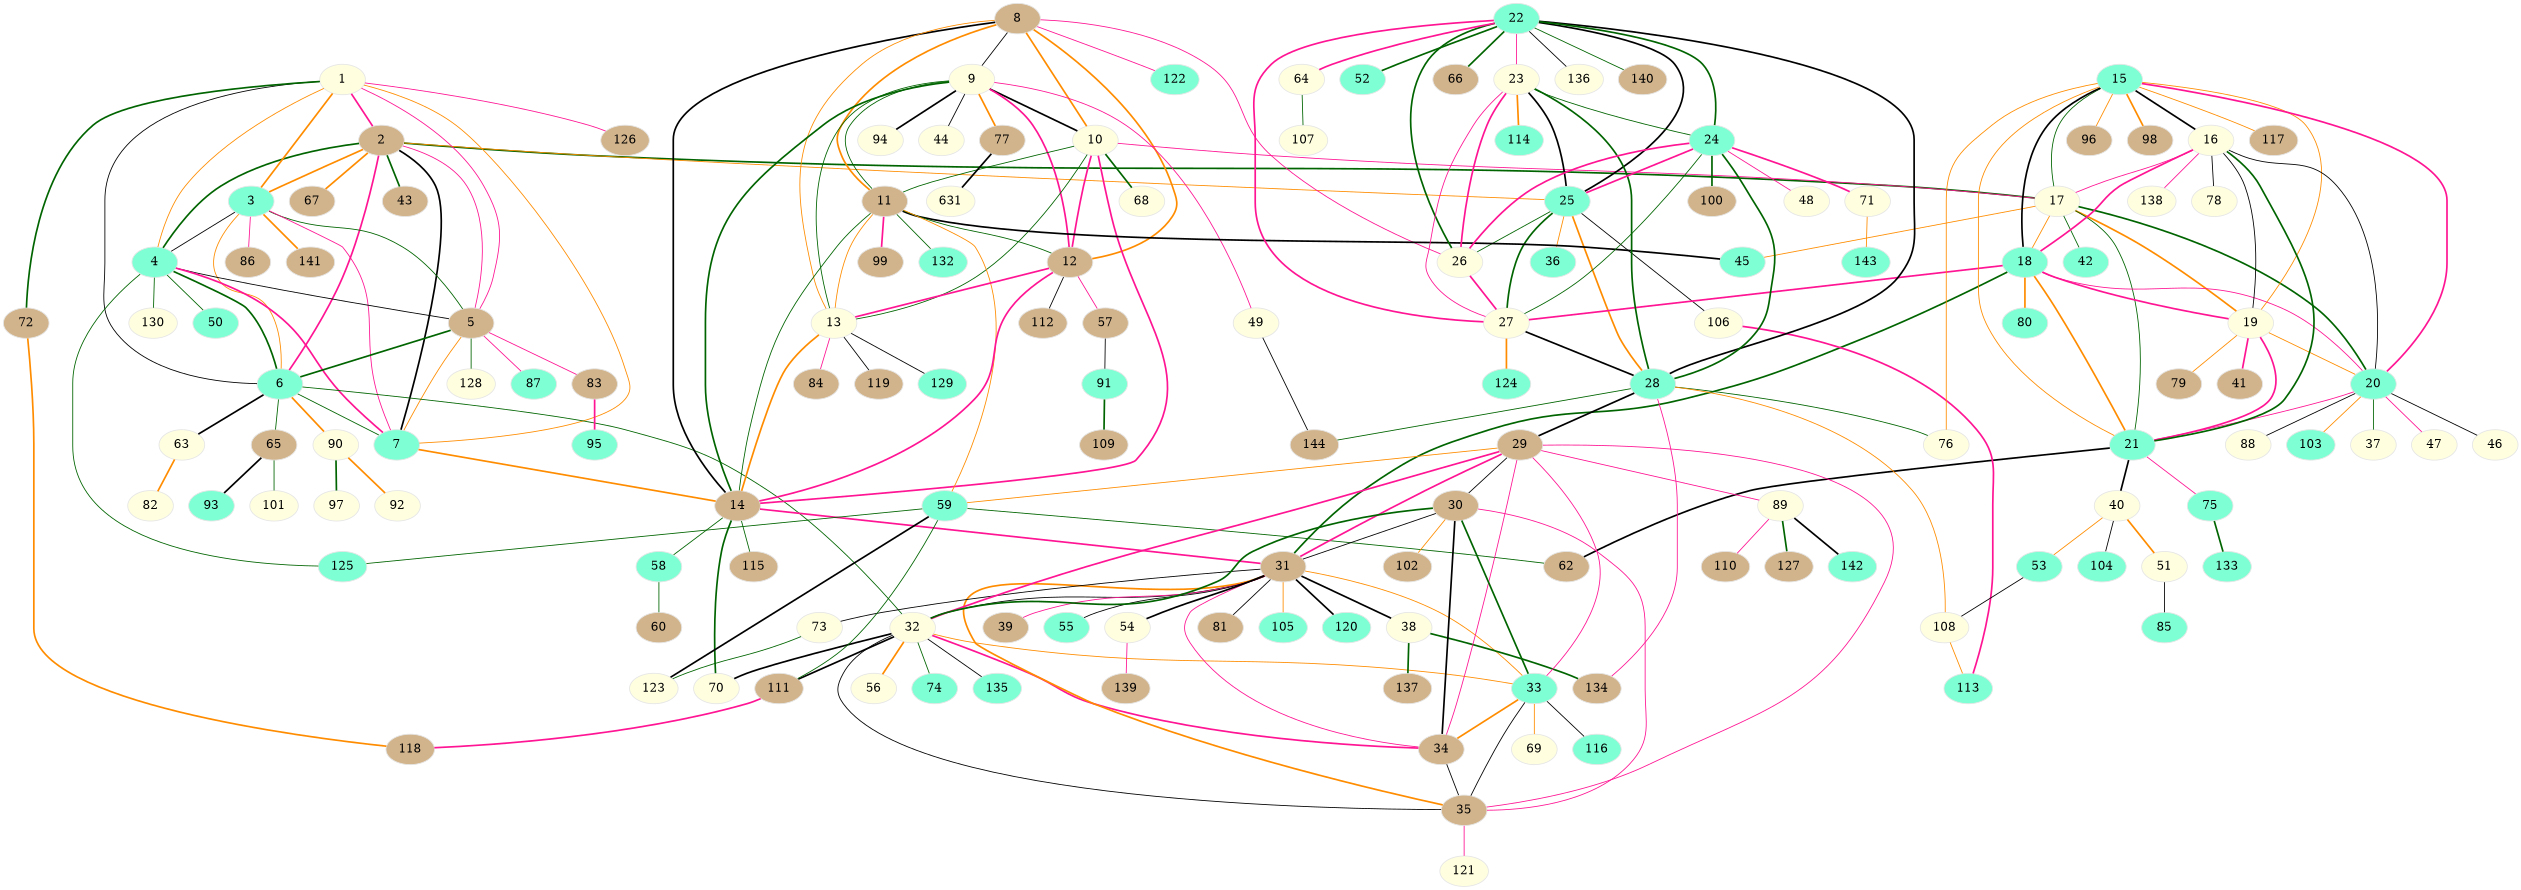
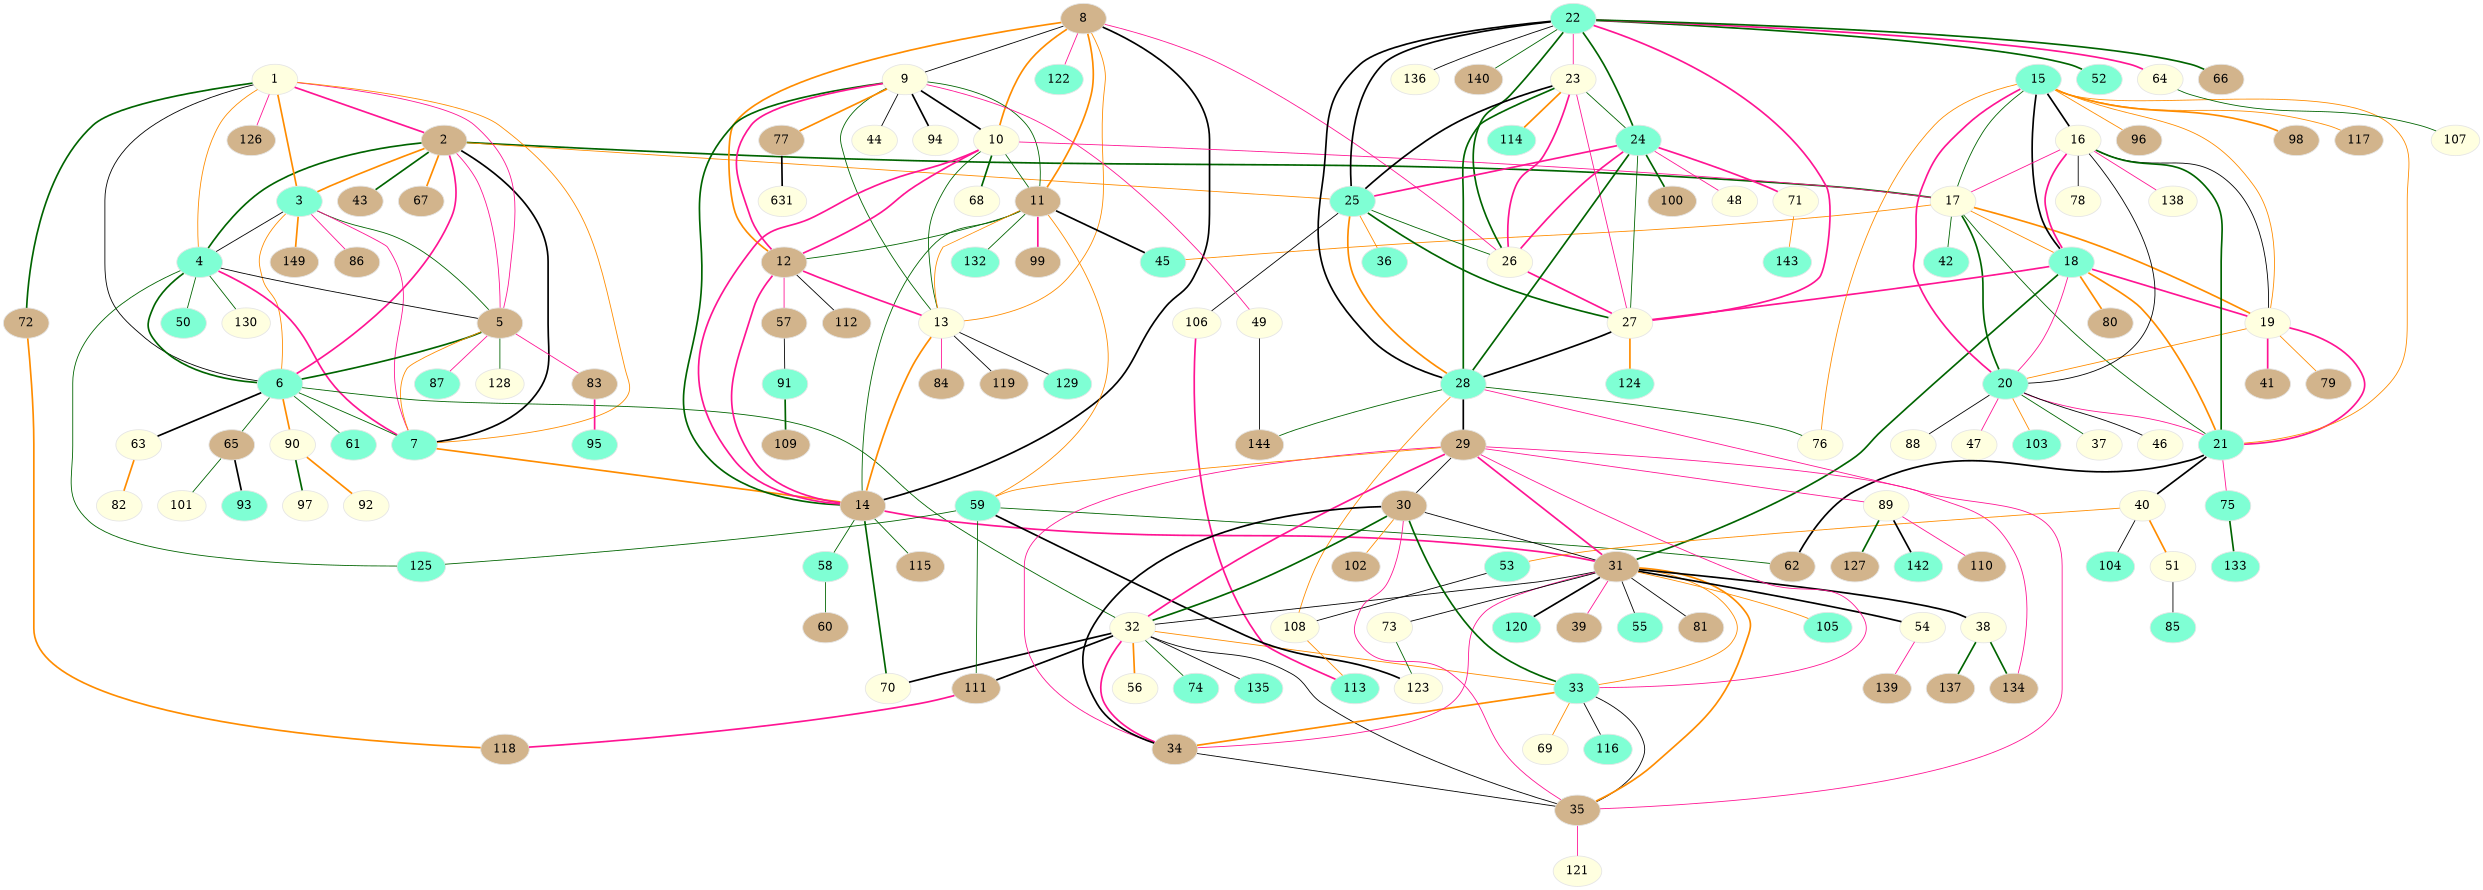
(310, 262) -> (294, 262)
(2025, 323) -> (2110, 323)
none -> (354, 445)
